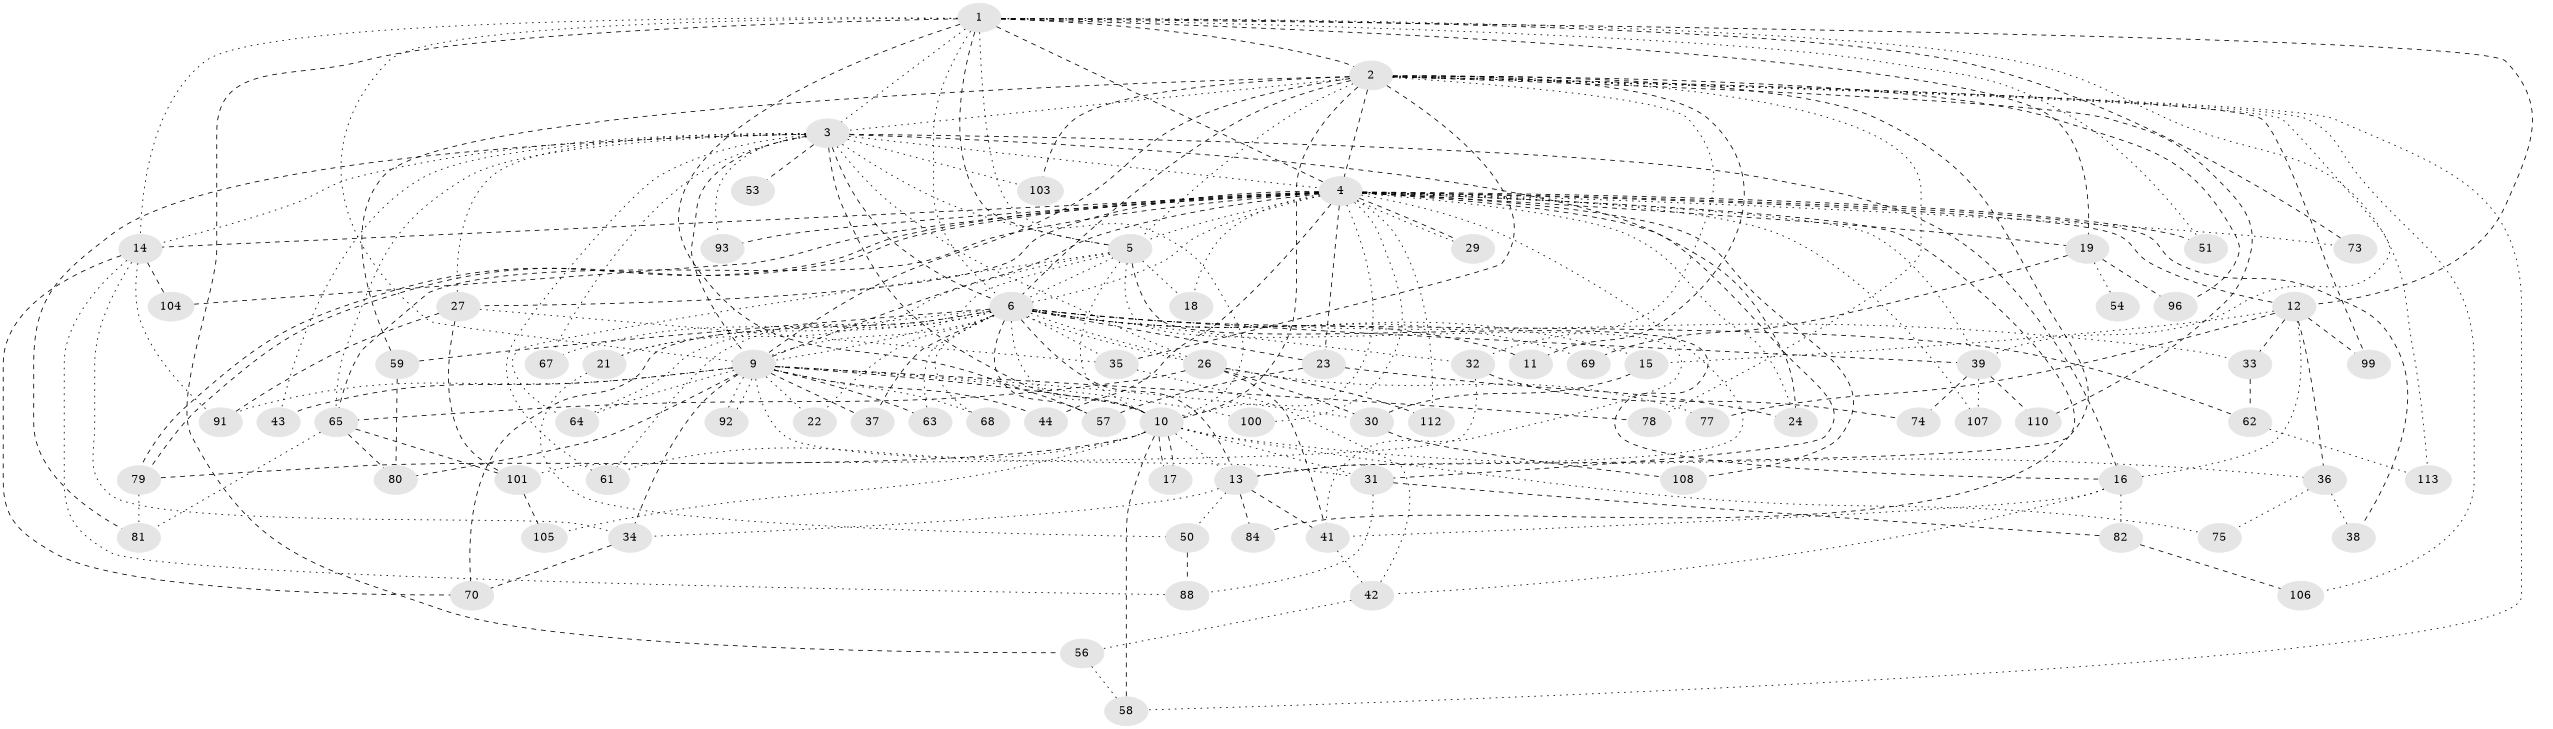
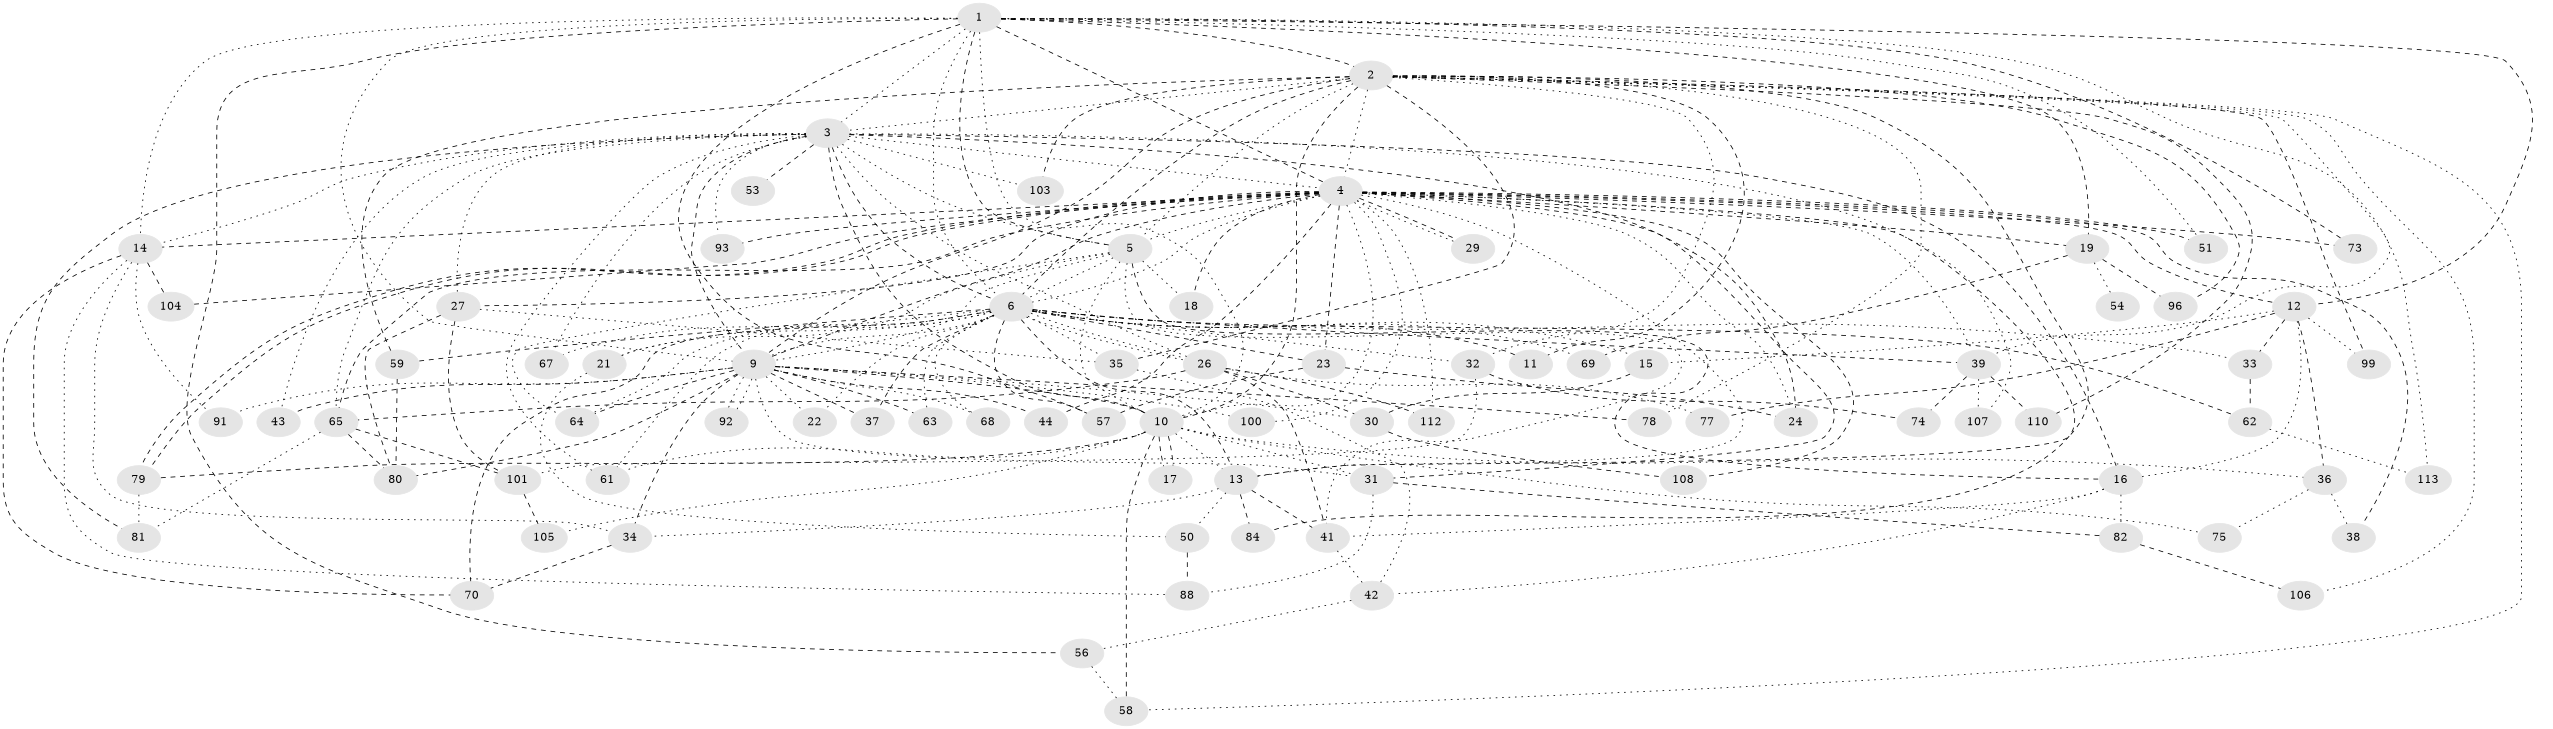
(1356, 133) -> (1356, 133)
(1849, 210) -> (1849, 210)
(1236, 225) -> (1236, 225)
(1752, 226) -> (1526, 160)
(2332, 336) -> (2332, 336)
(333, 354) -> (365, 369)
(1026, 374) -> none
(664, 390) -> (664, 390)
